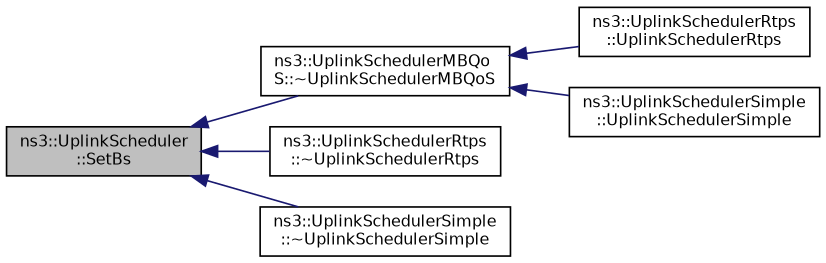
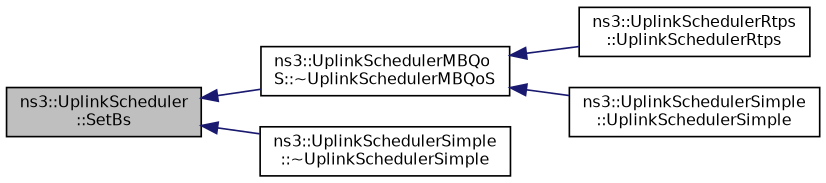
(385, 151) -> none
